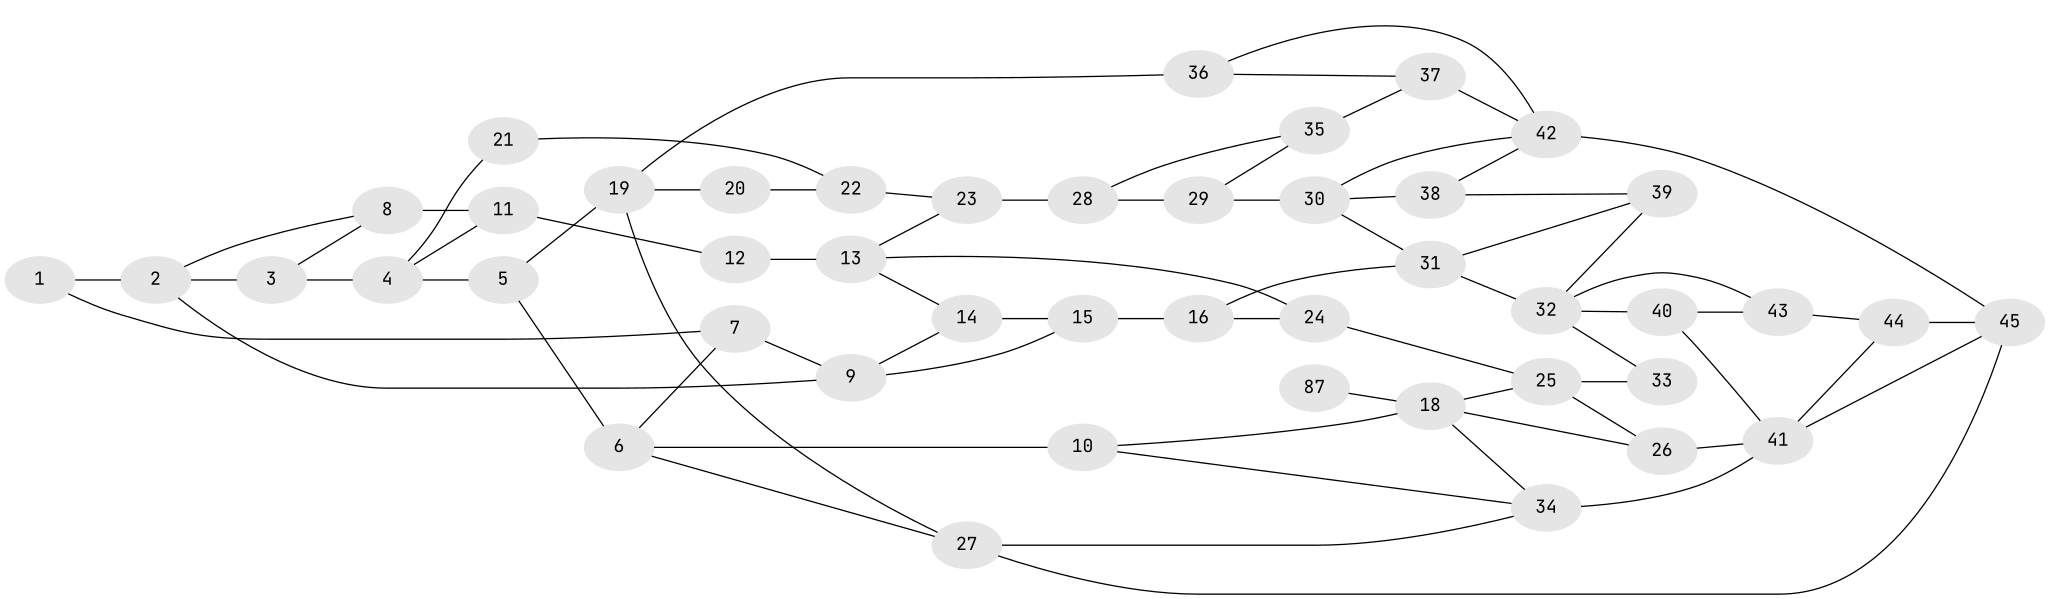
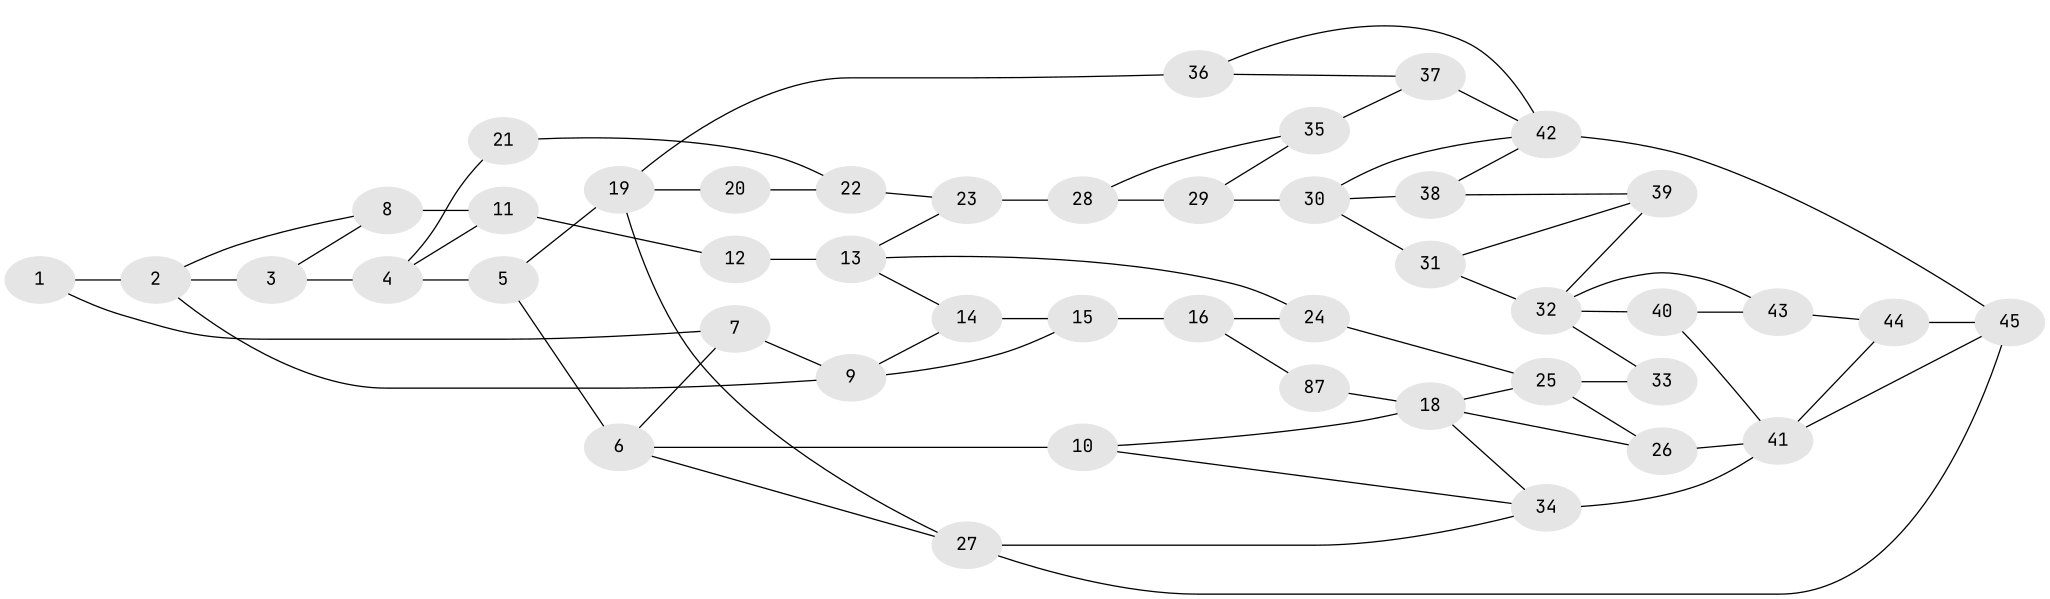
(1309, 277) -> (1257, 353)
